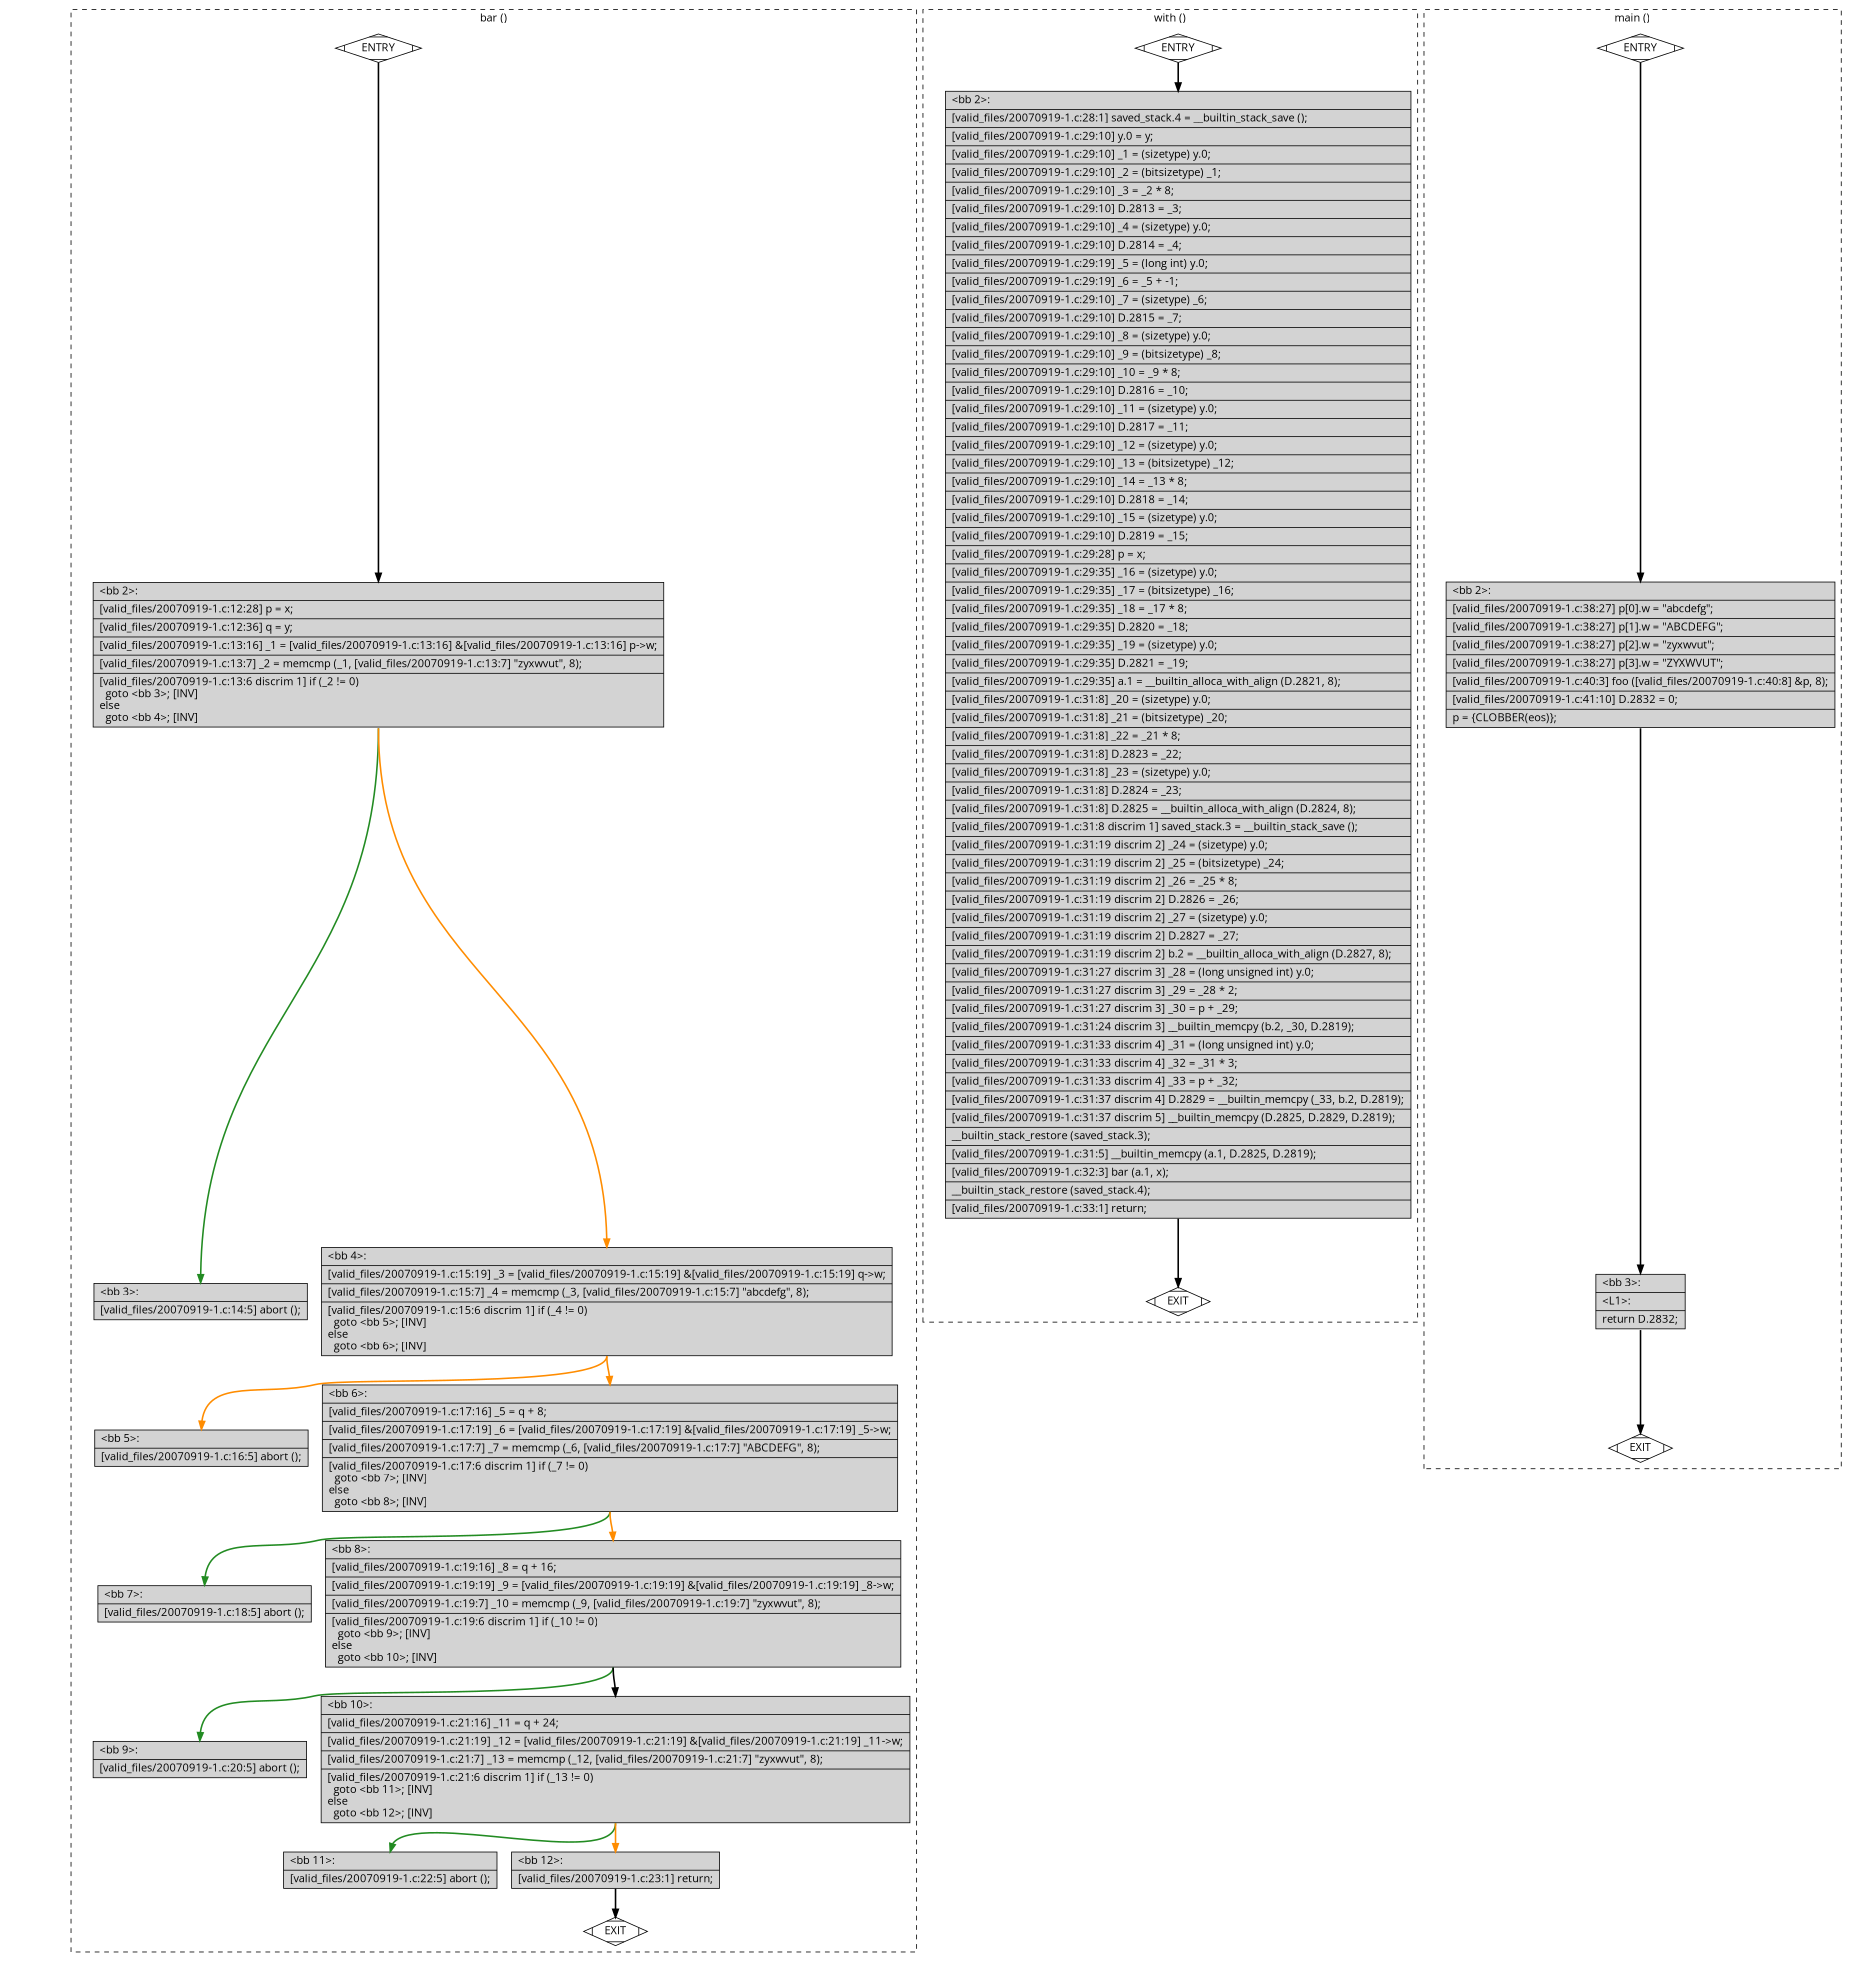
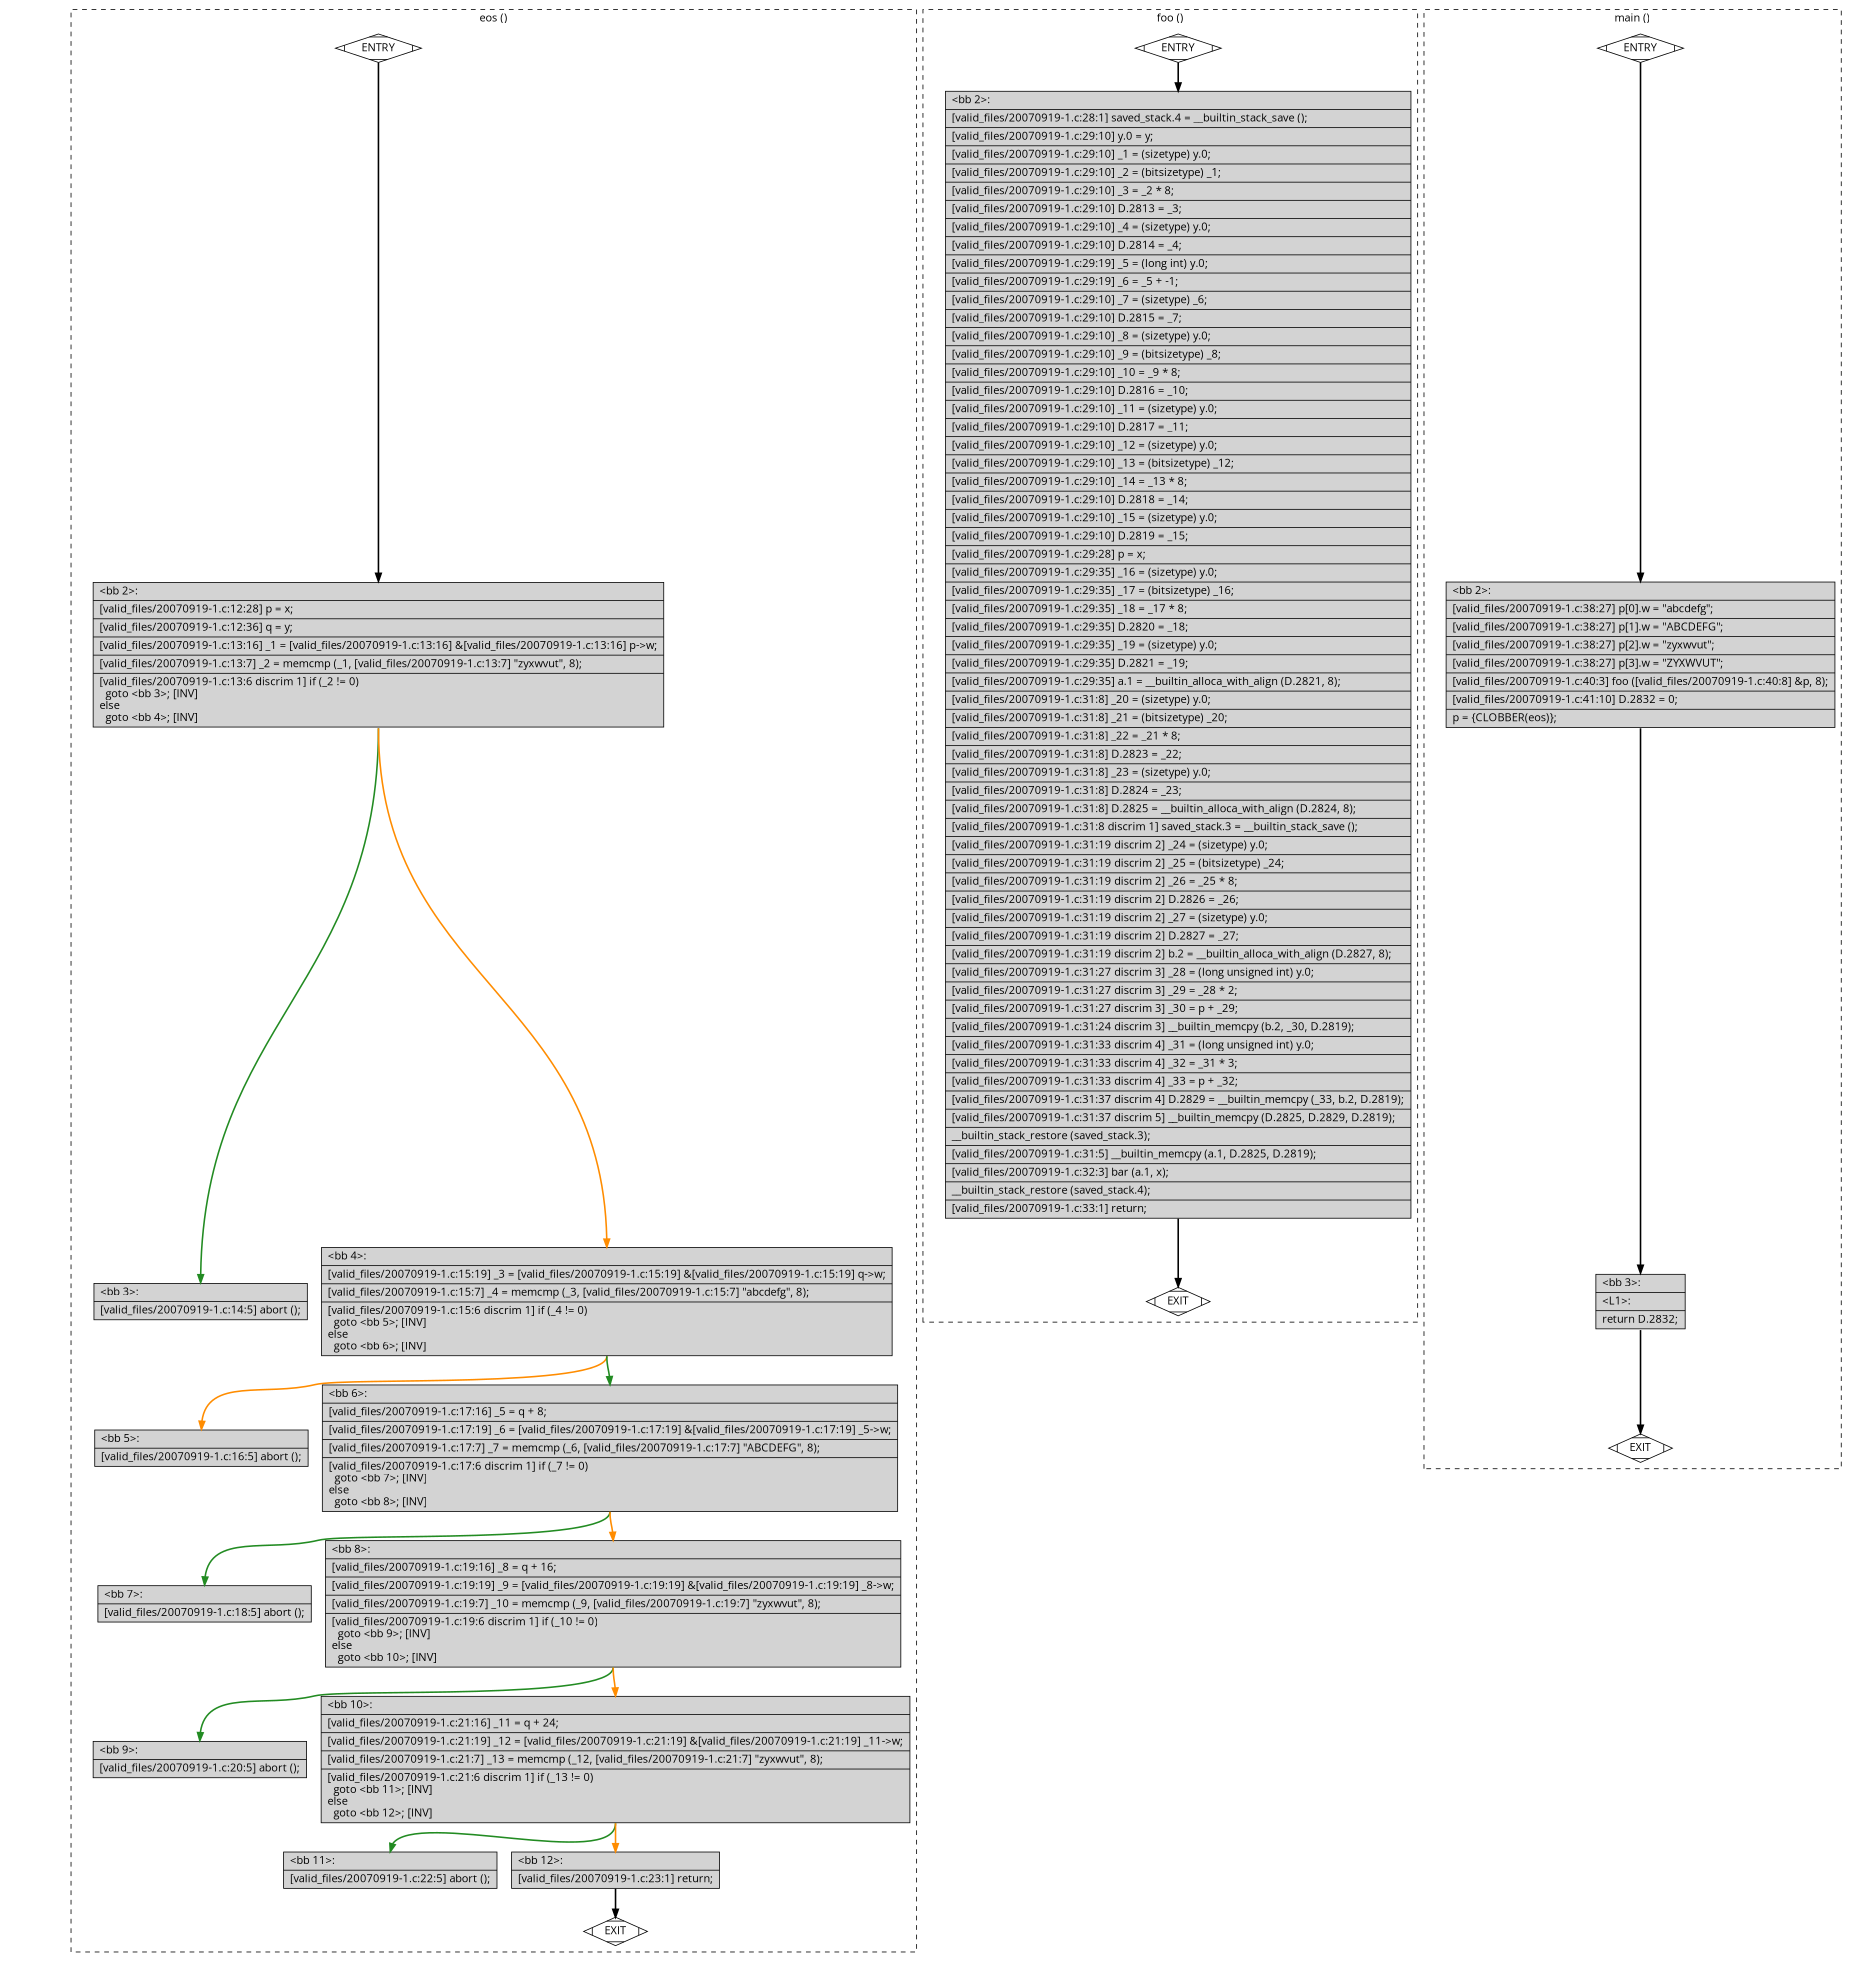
(494, 19) -> (494, 19)
(1170, 19) -> (1170, 19)
(608, 1366) -> (608, 1366)
(614, 1678) -> (614, 1678)
